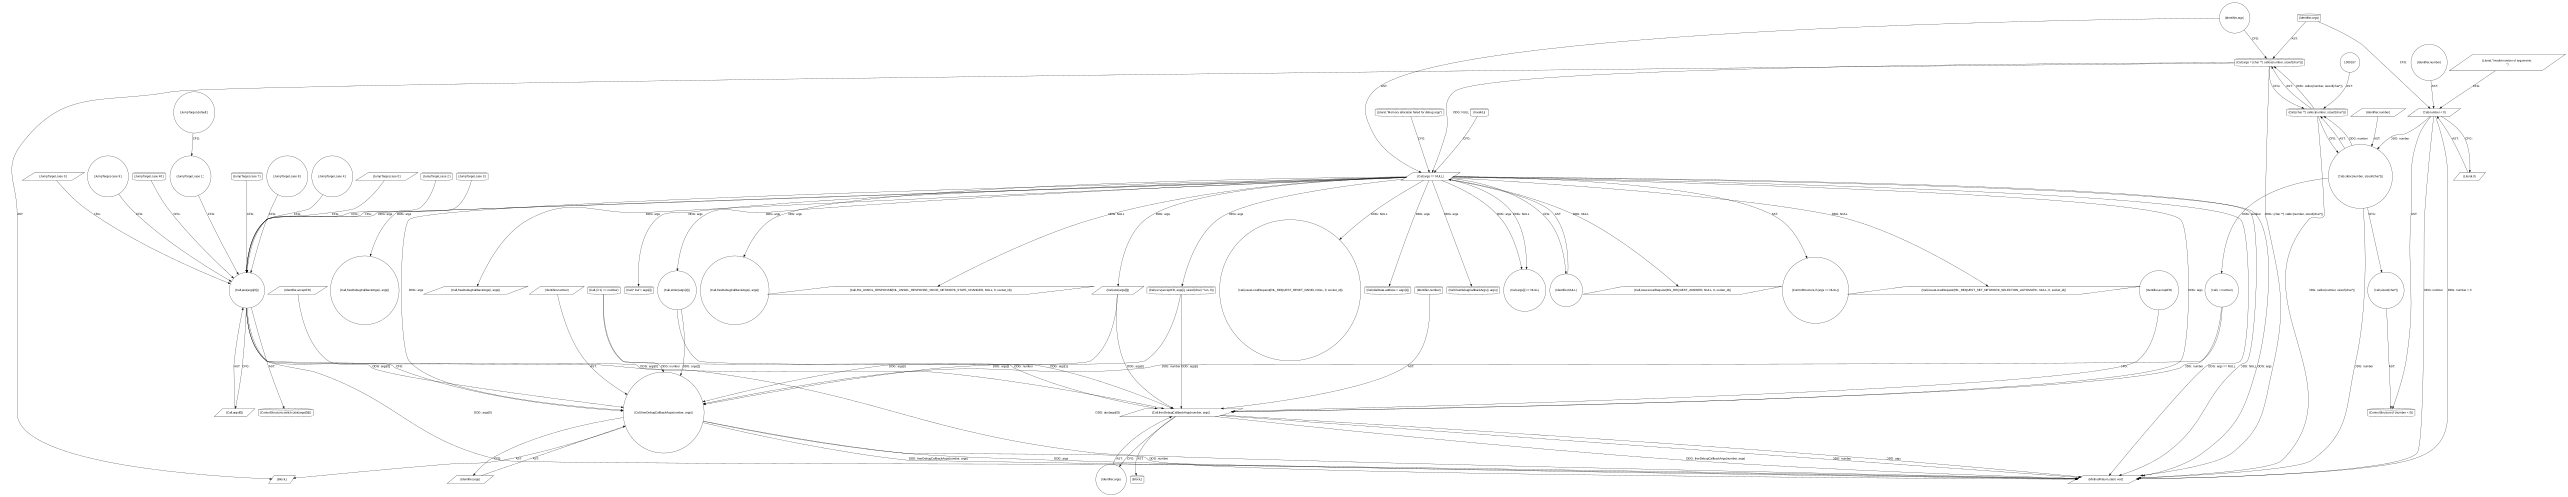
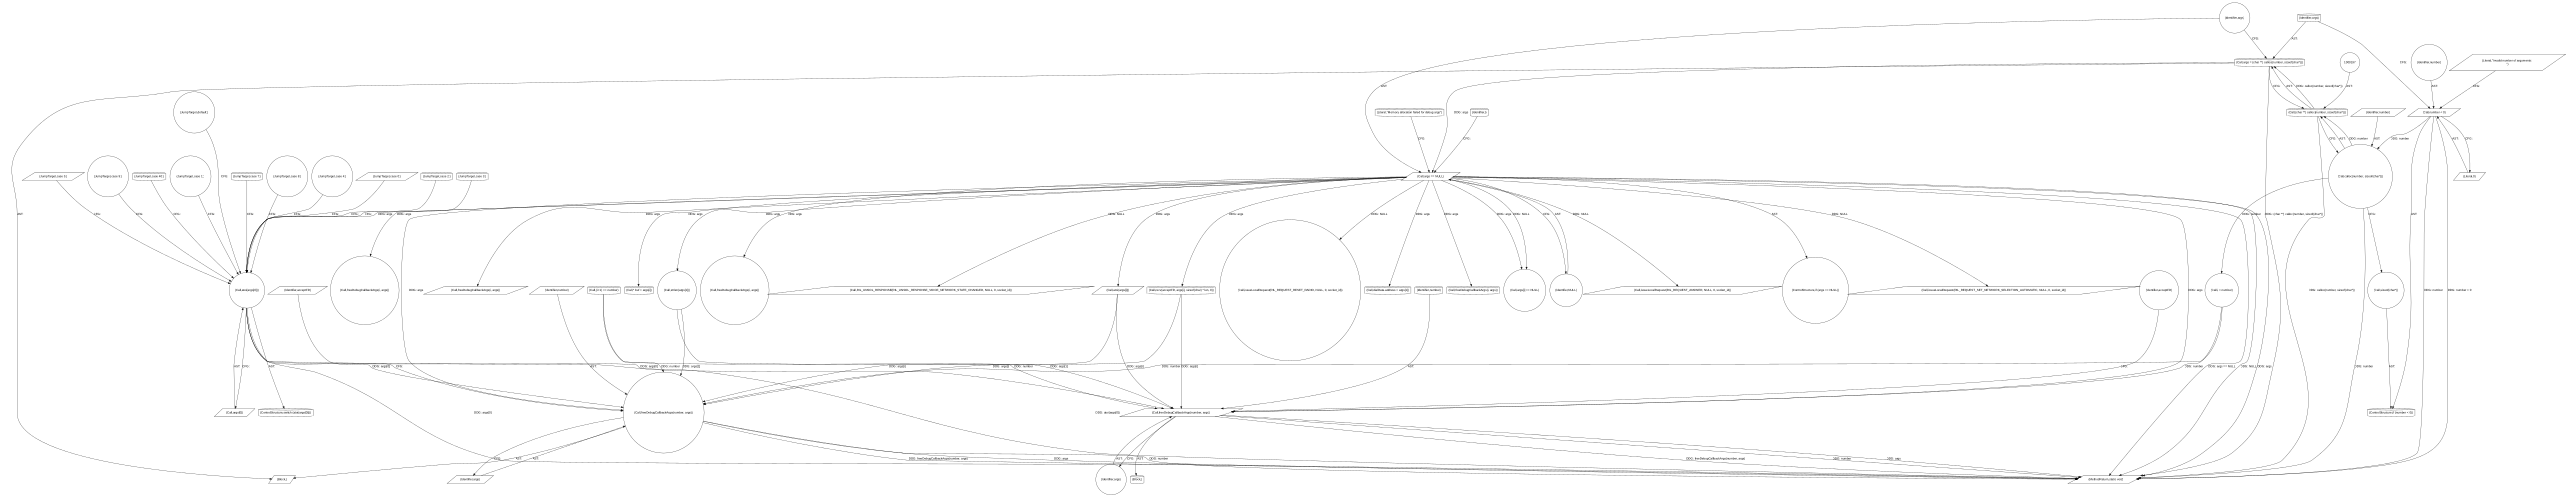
(1461, 112) -> (1461, 112)
(1479, 112) -> (1479, 112)
(192, 143) -> (220, 201)
